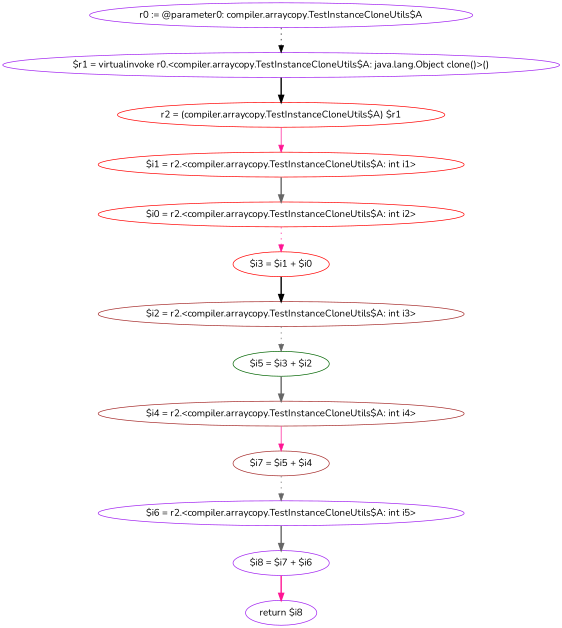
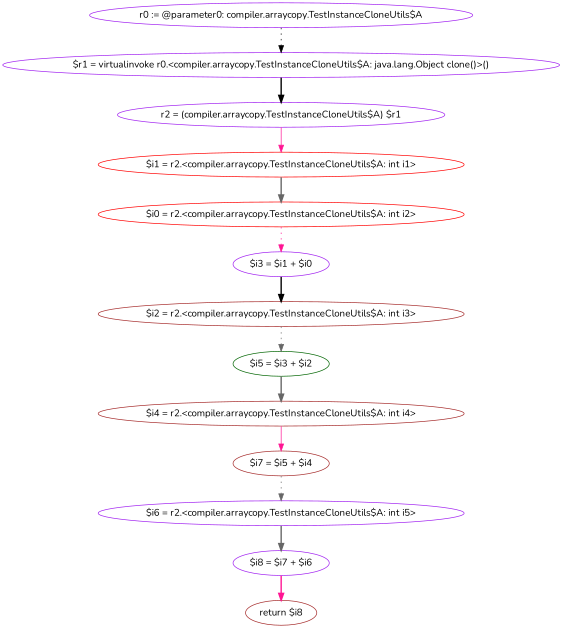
(281, 115) -> (281, 115)
(281, 264) -> (281, 264)
(281, 613) -> (281, 613)
